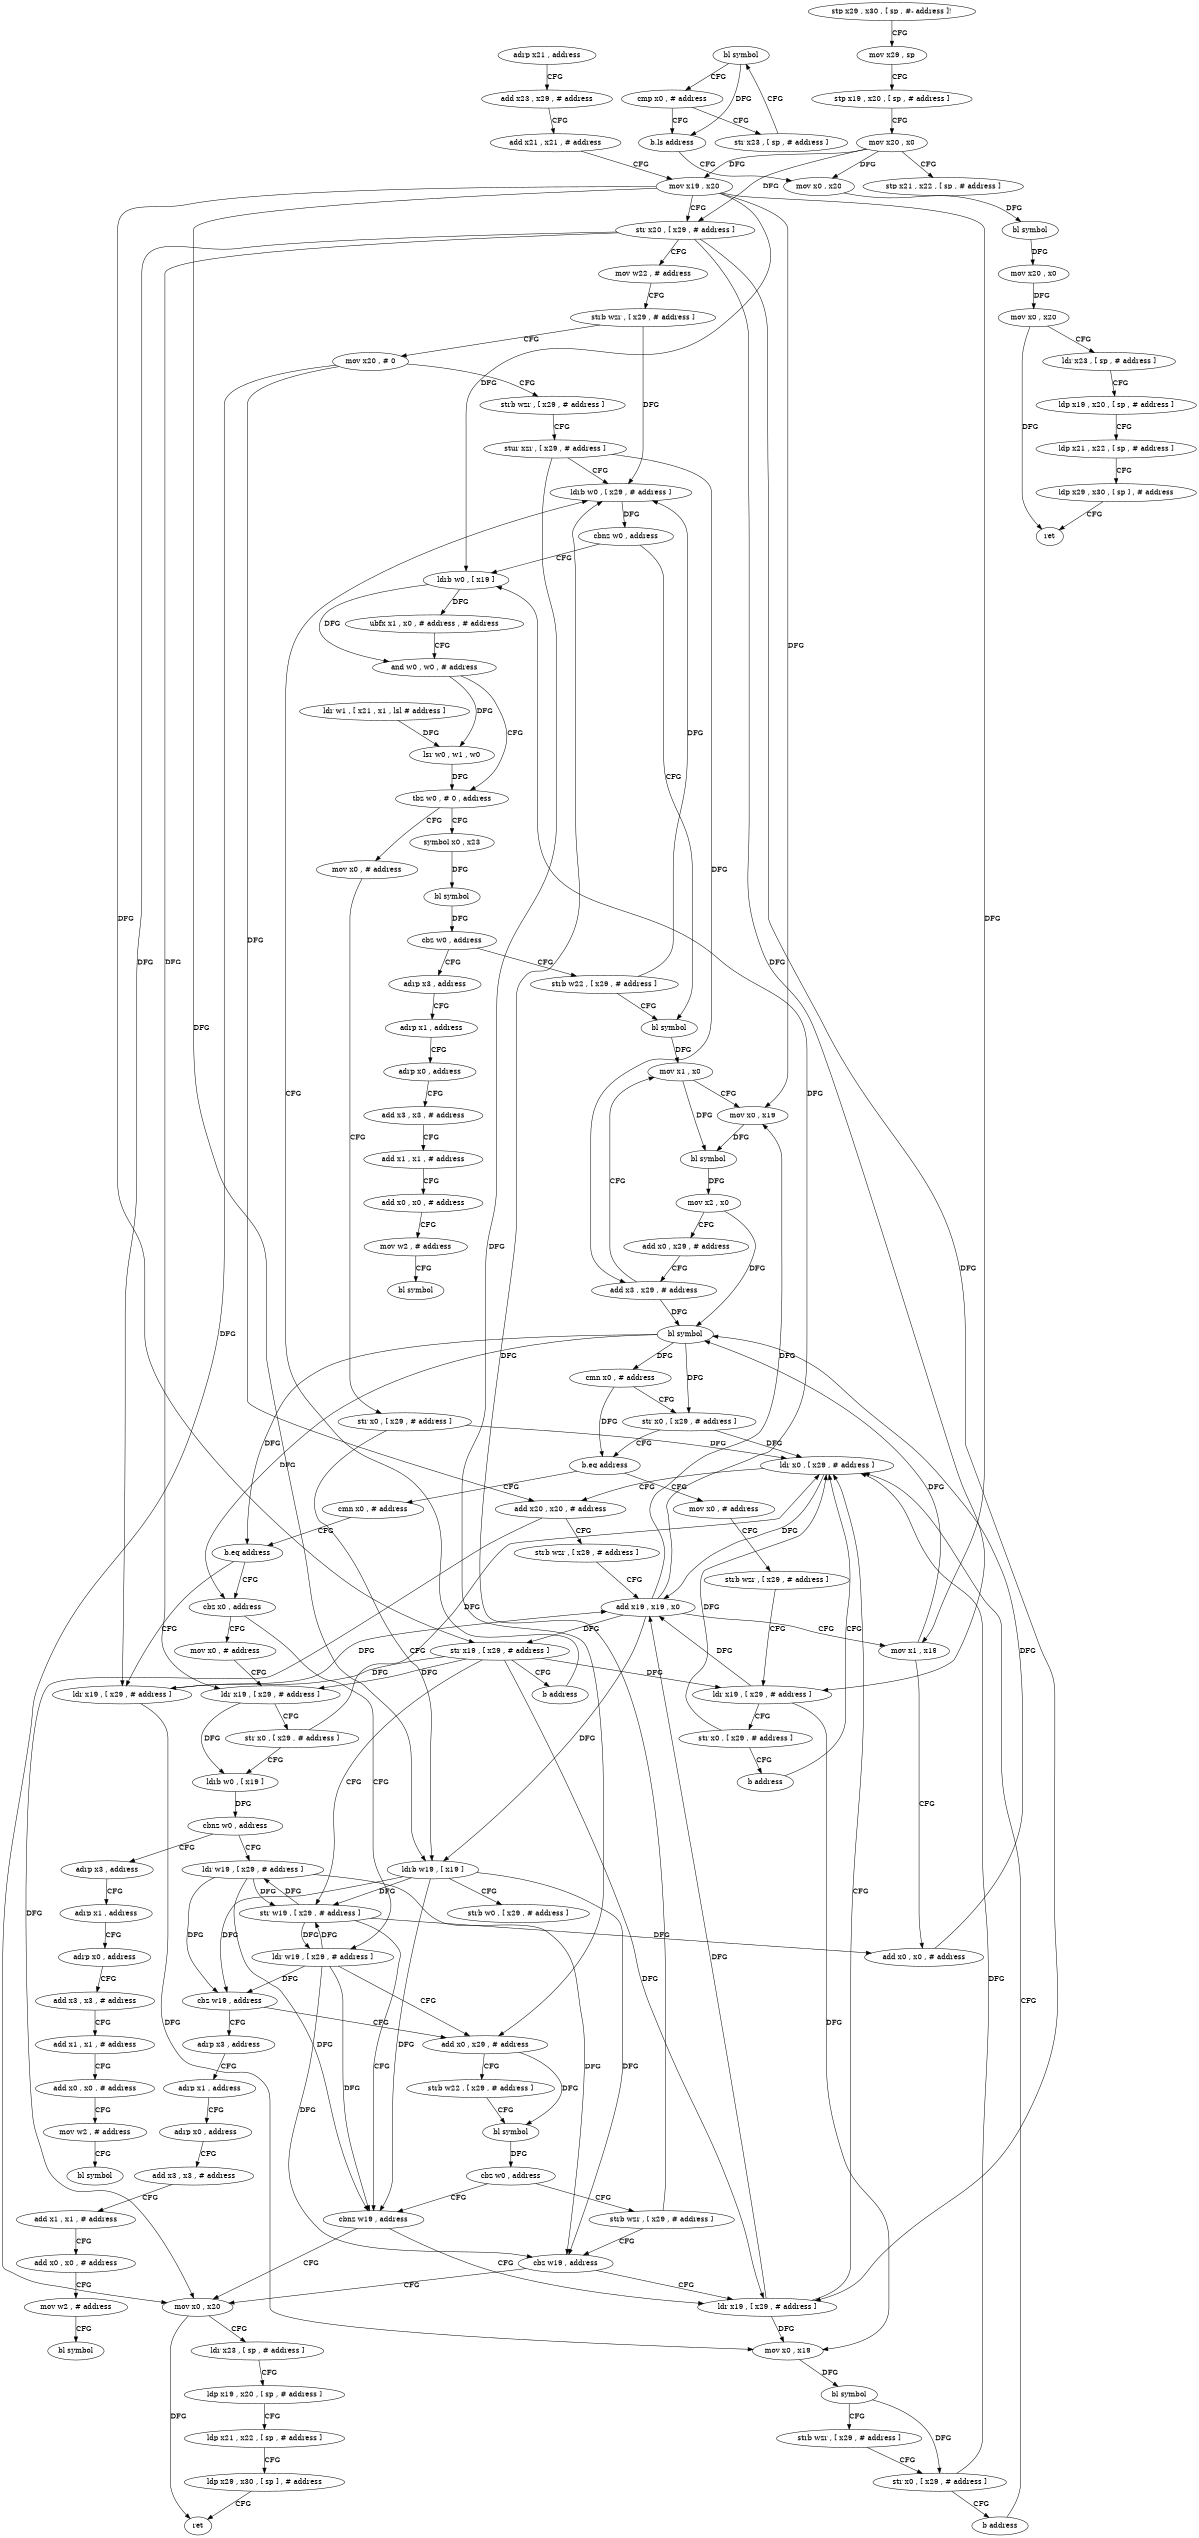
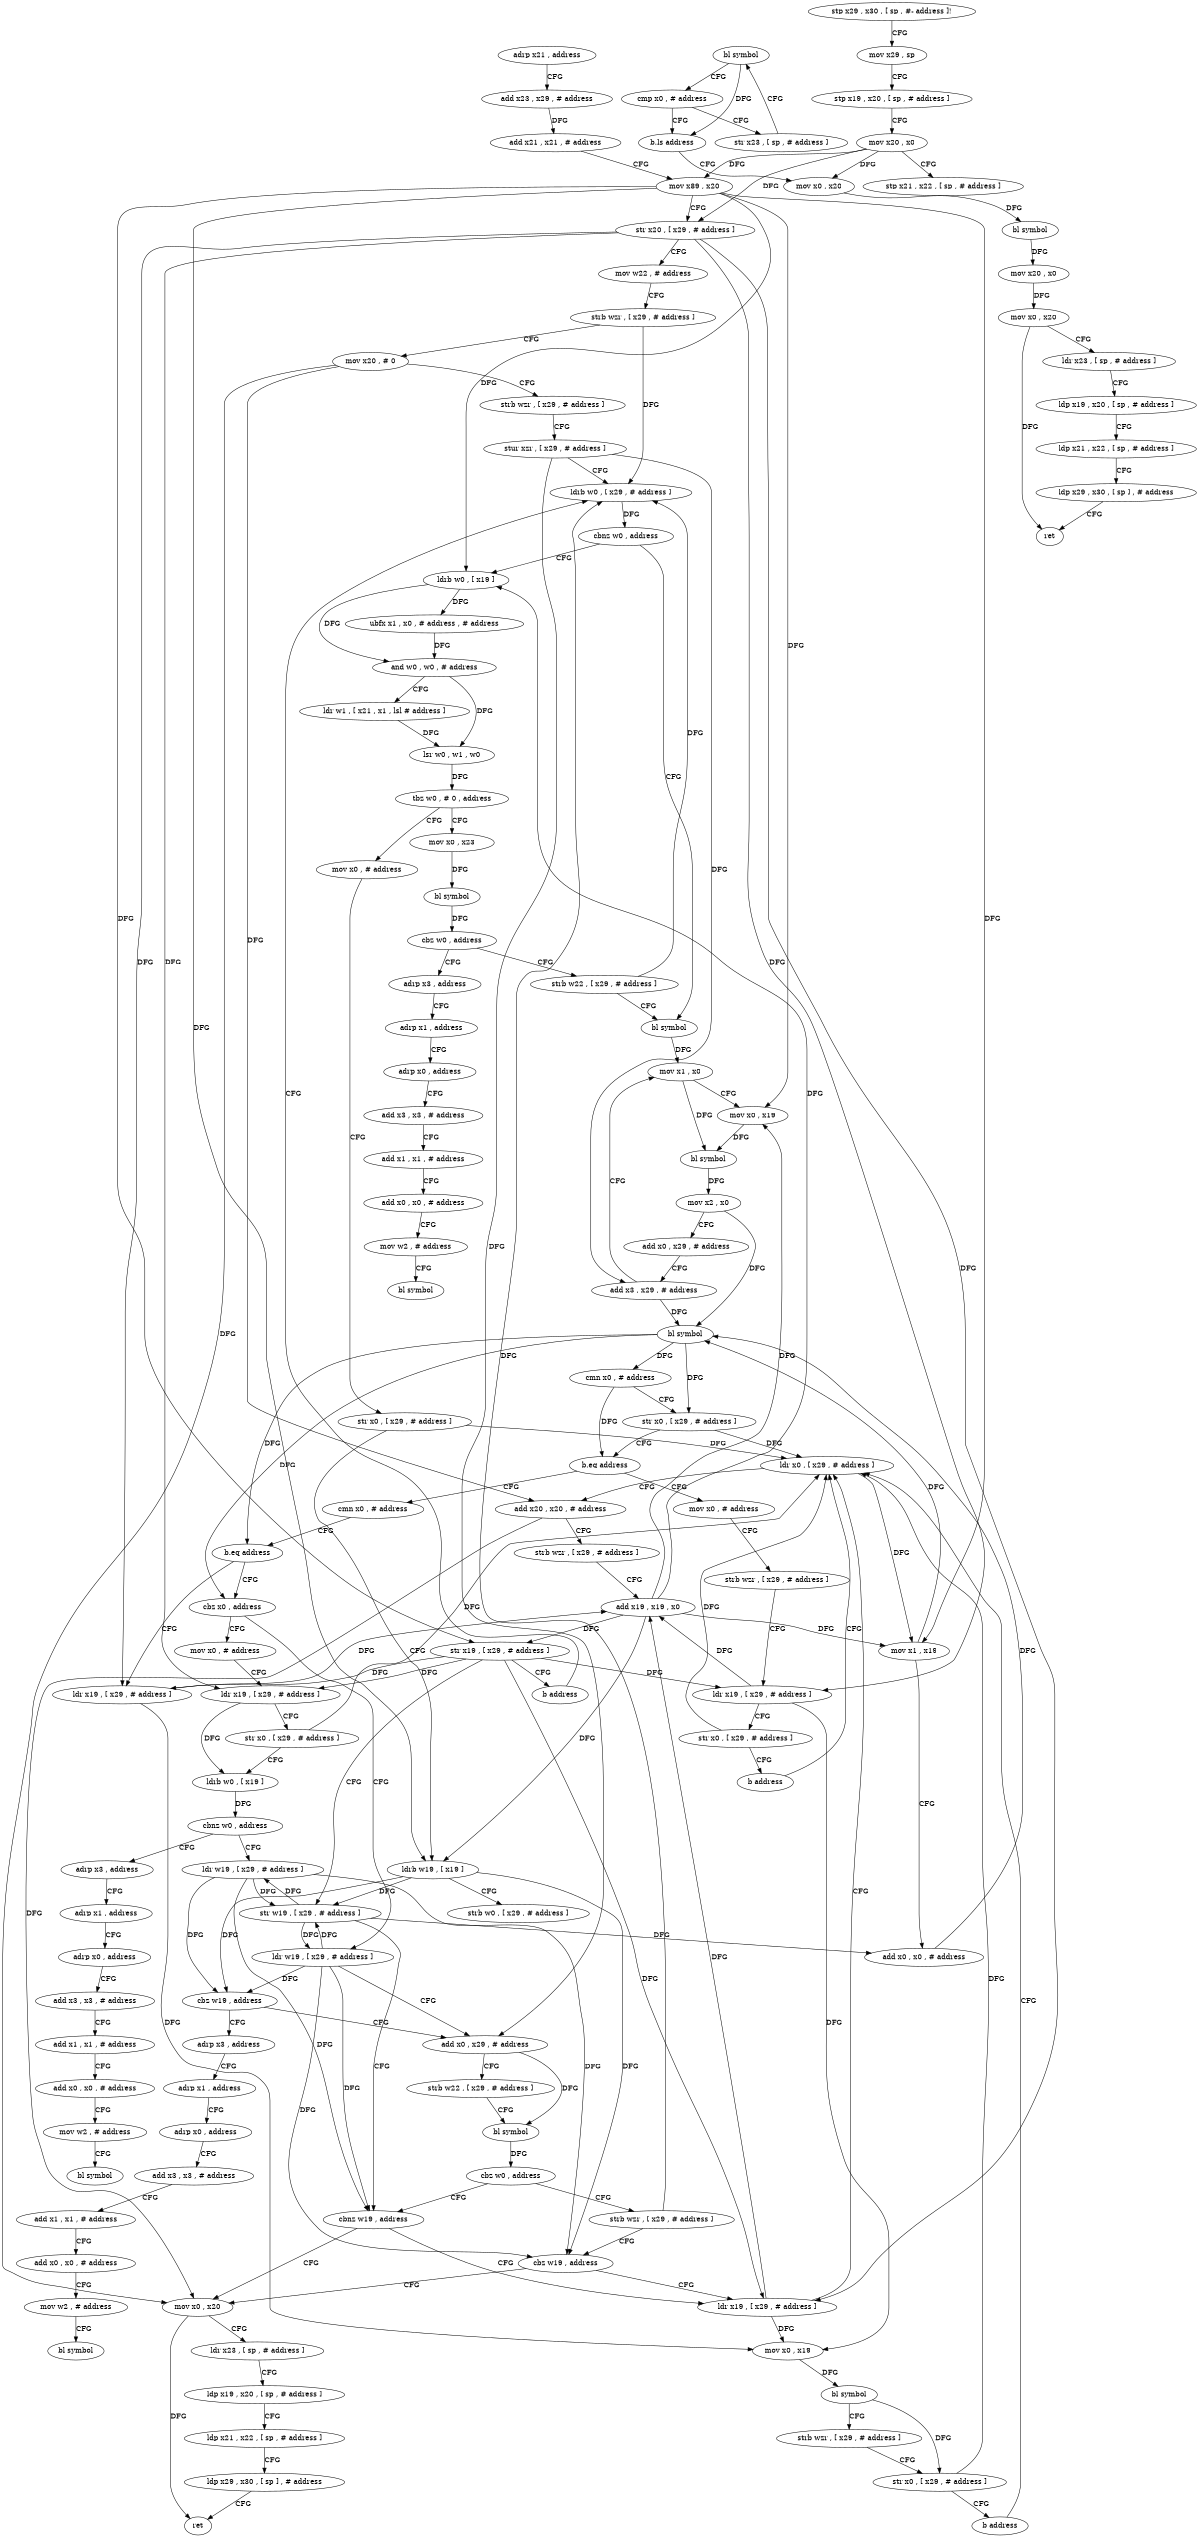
(560, 121) -> (560, 121)
(694, 187) -> (694, 187)
(442, 646) -> (442, 646)
(506, 728) -> (412, 688)
(452, 843) -> (452, 843)
(750, 1538) -> (891, 1552)
(826, 1629) -> (826, 1629)
(397, 2042) -> none
